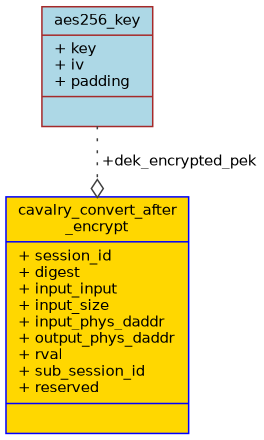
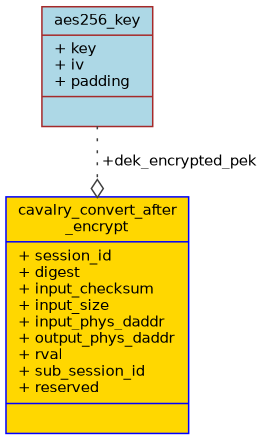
(68, 289) -> (86, 289)
